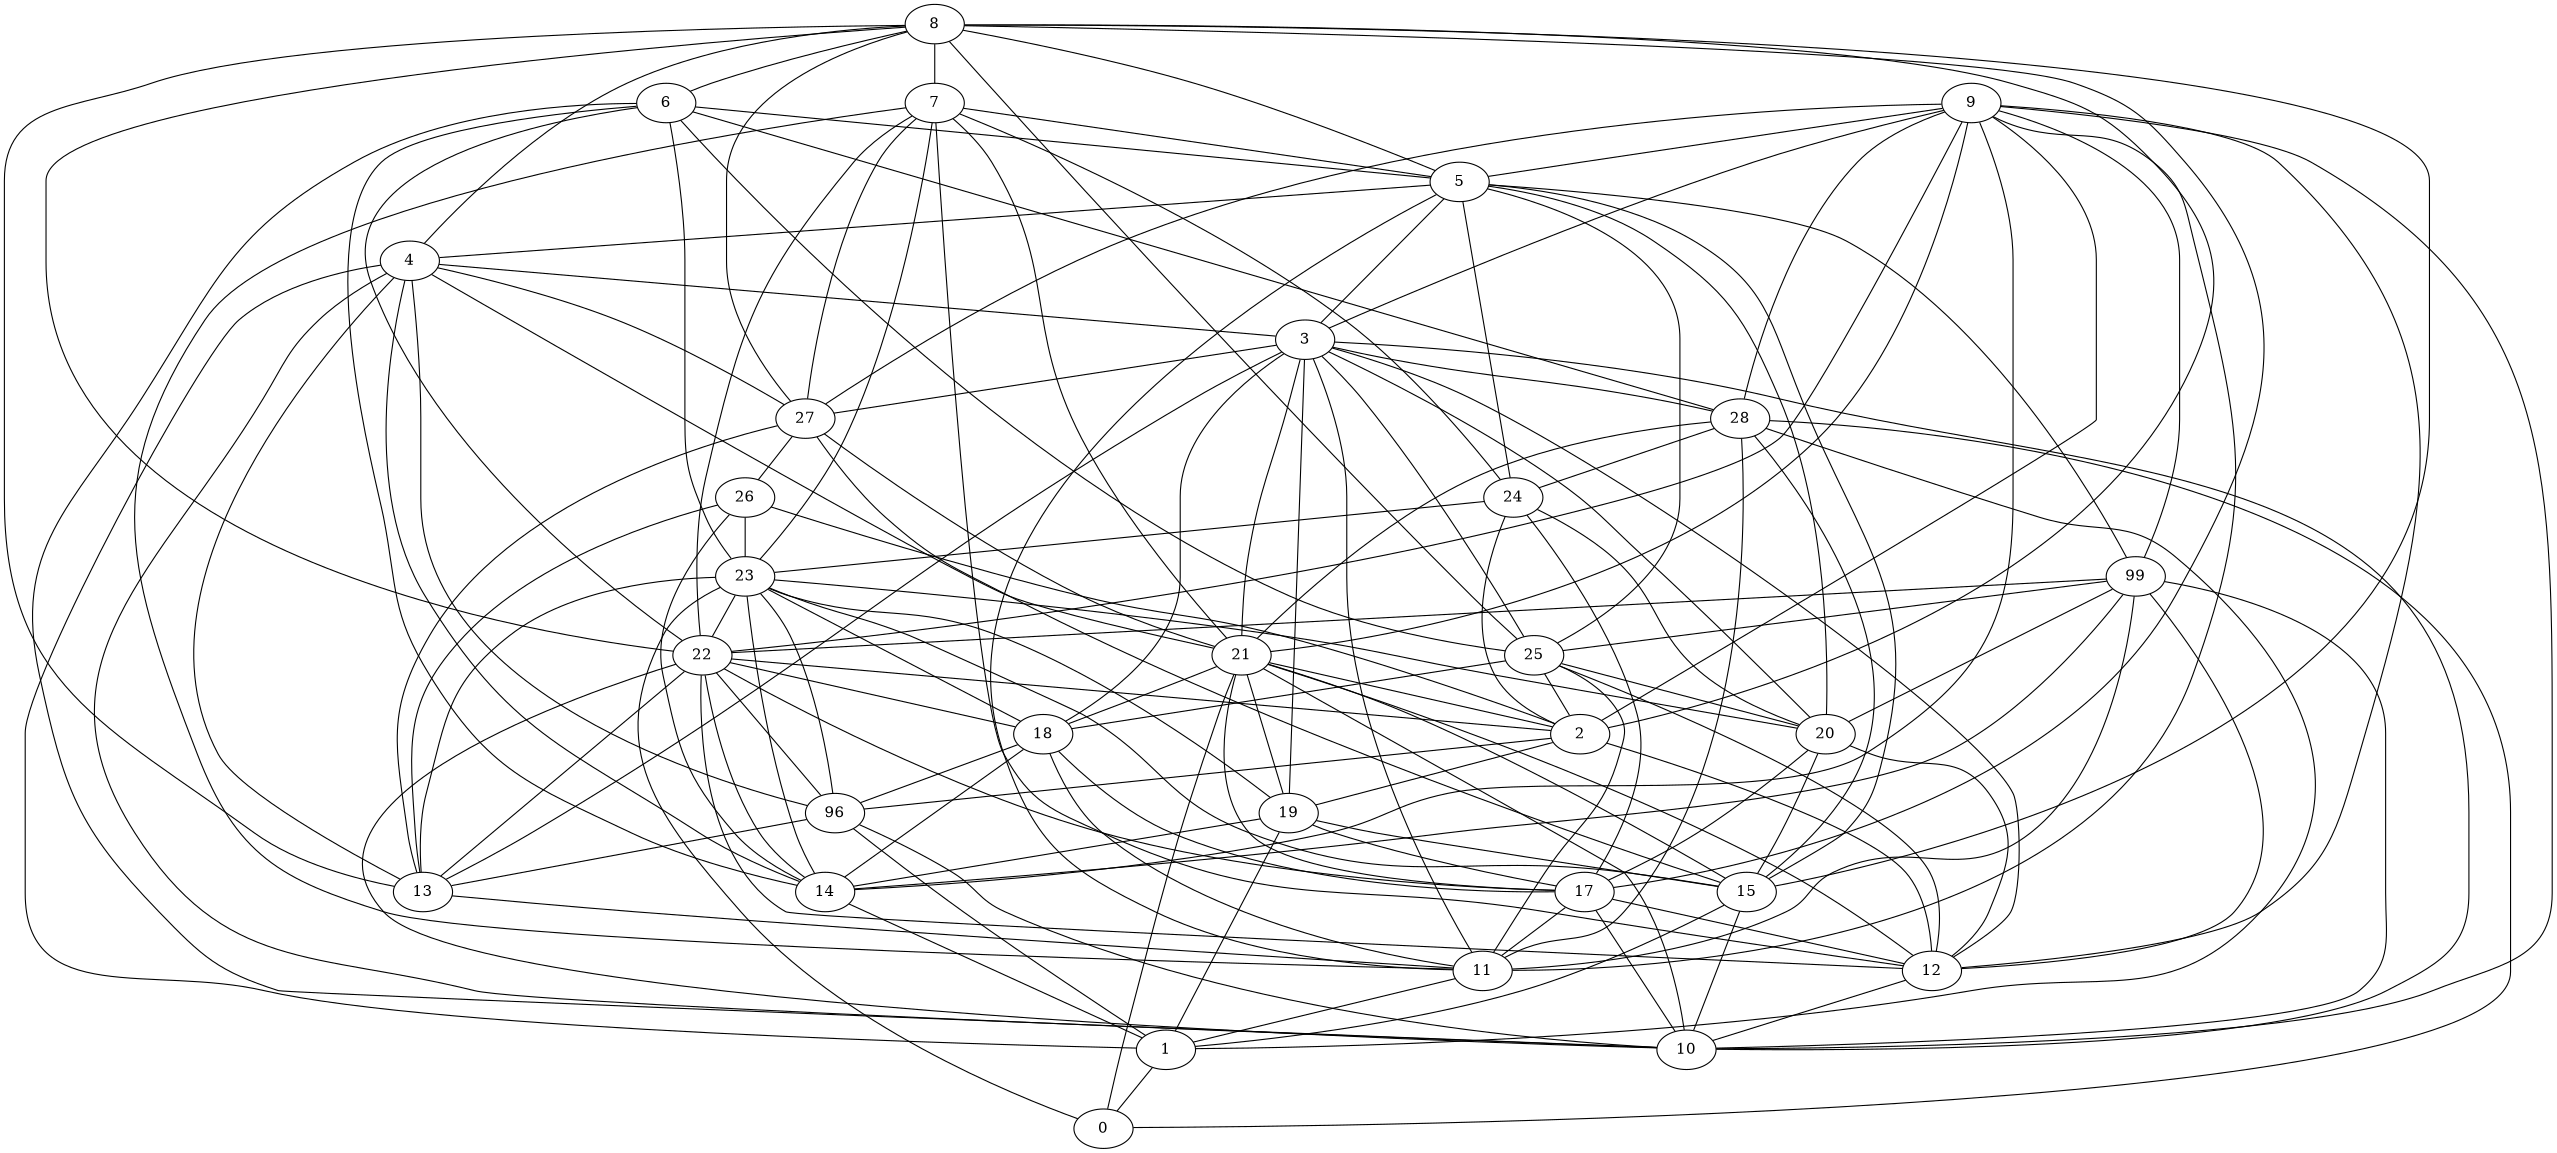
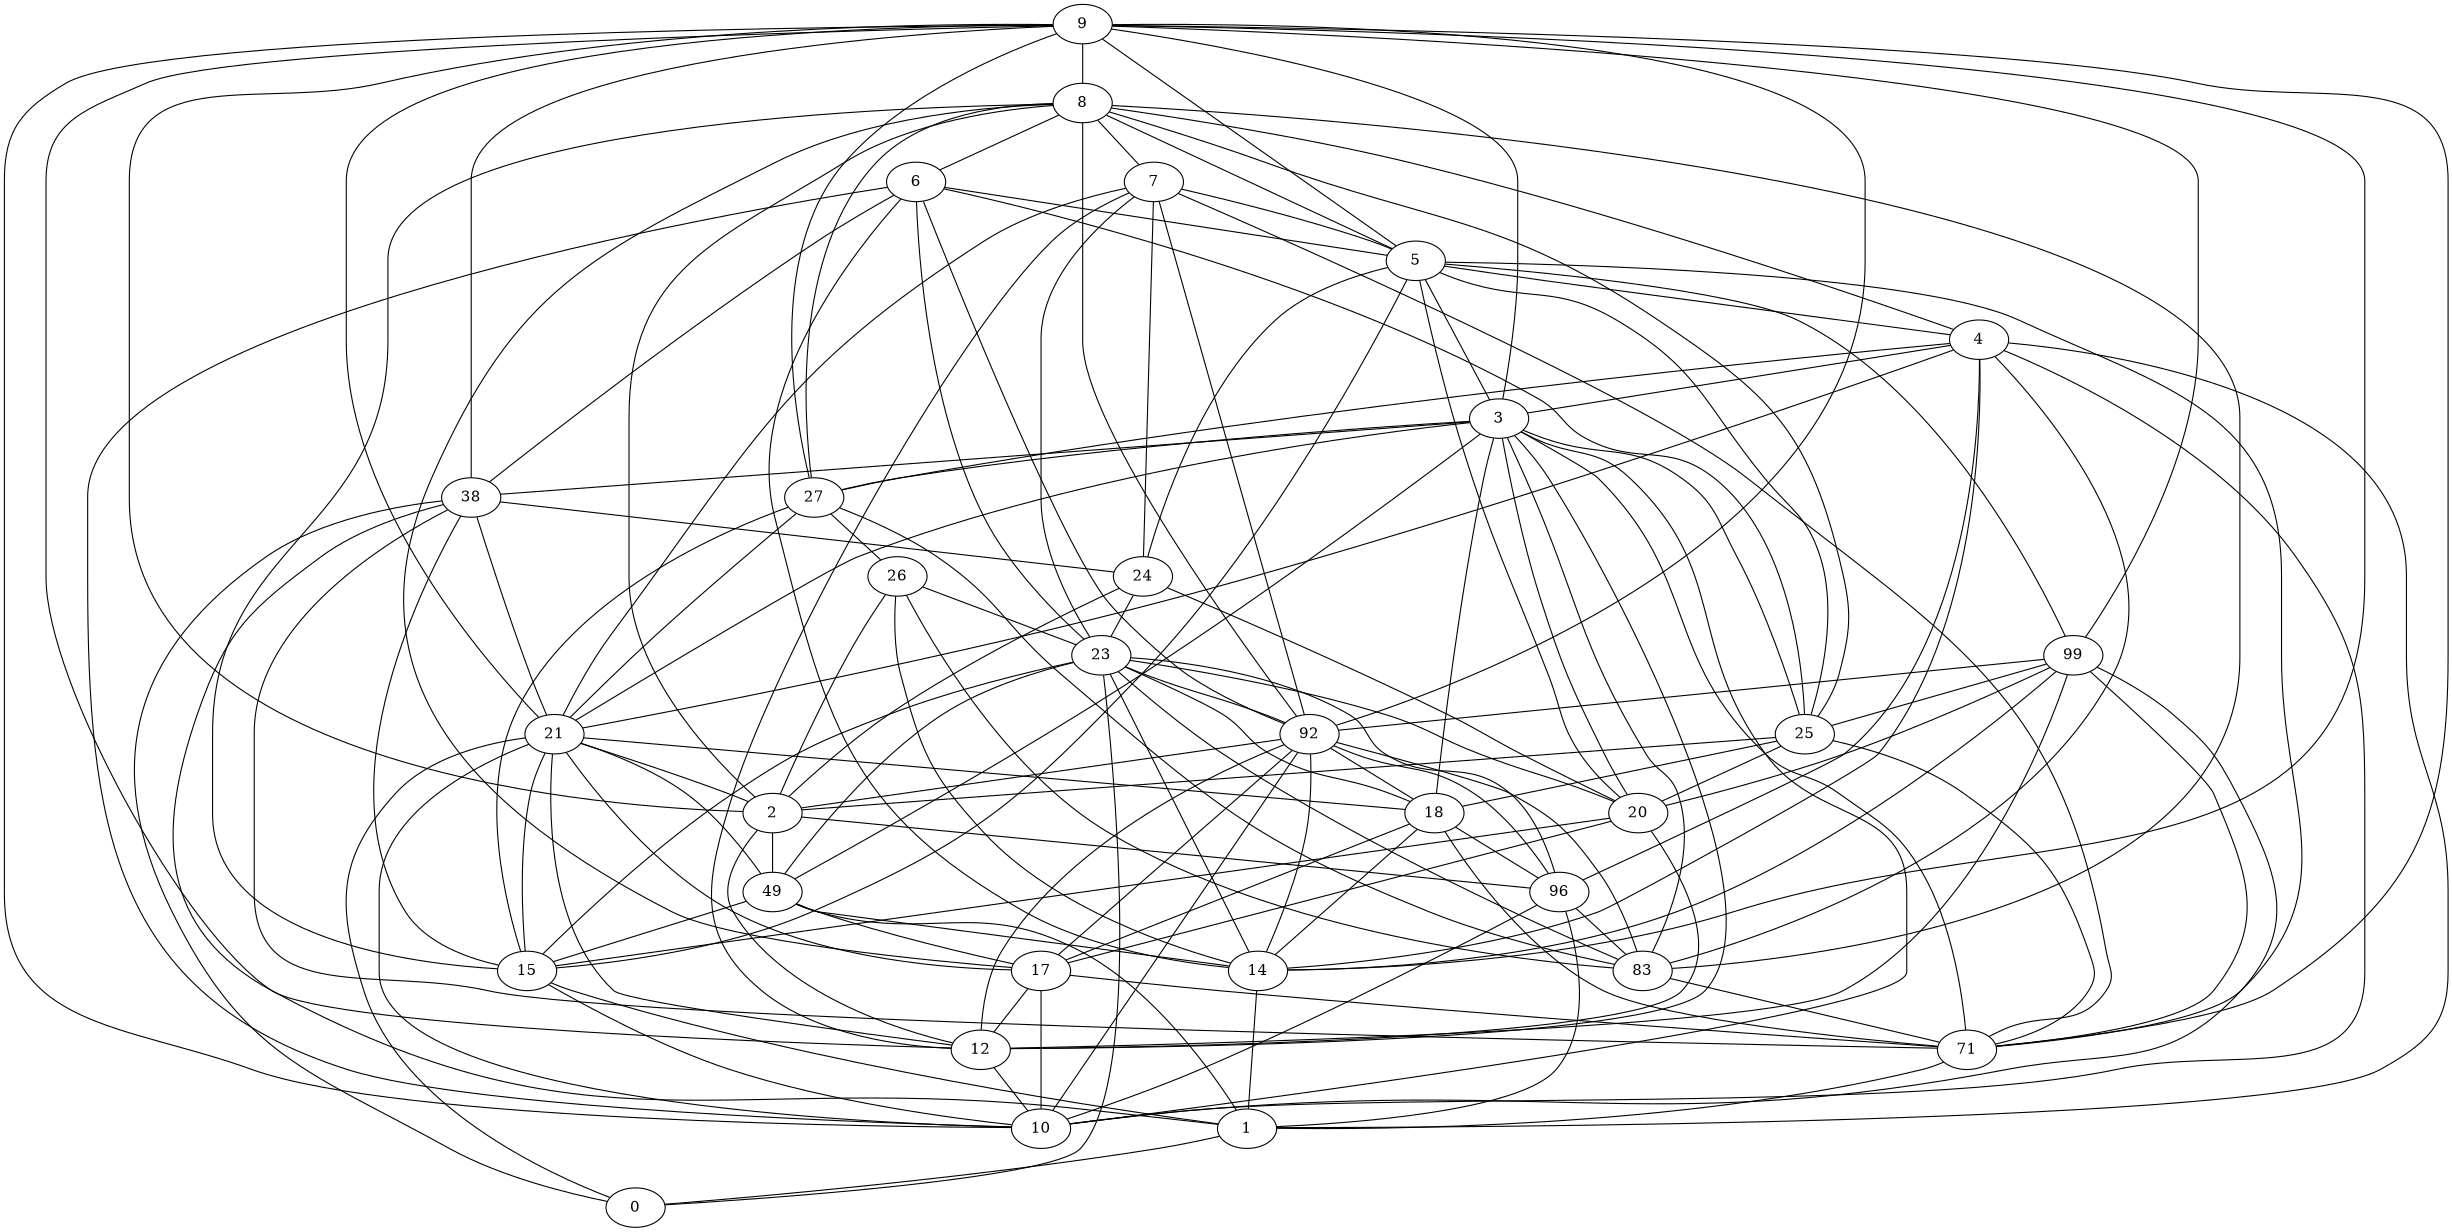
none -> (1083, 64)
(840, 249) -> none
(1740, 419) -> (471, 498)
(702, 655) -> (1310, 734)
(1620, 667) -> none
(1780, 764) -> none
(1289, 813) -> (773, 892)
(423, 892) -> (1643, 971)
(1483, 971) -> (1967, 1050)
